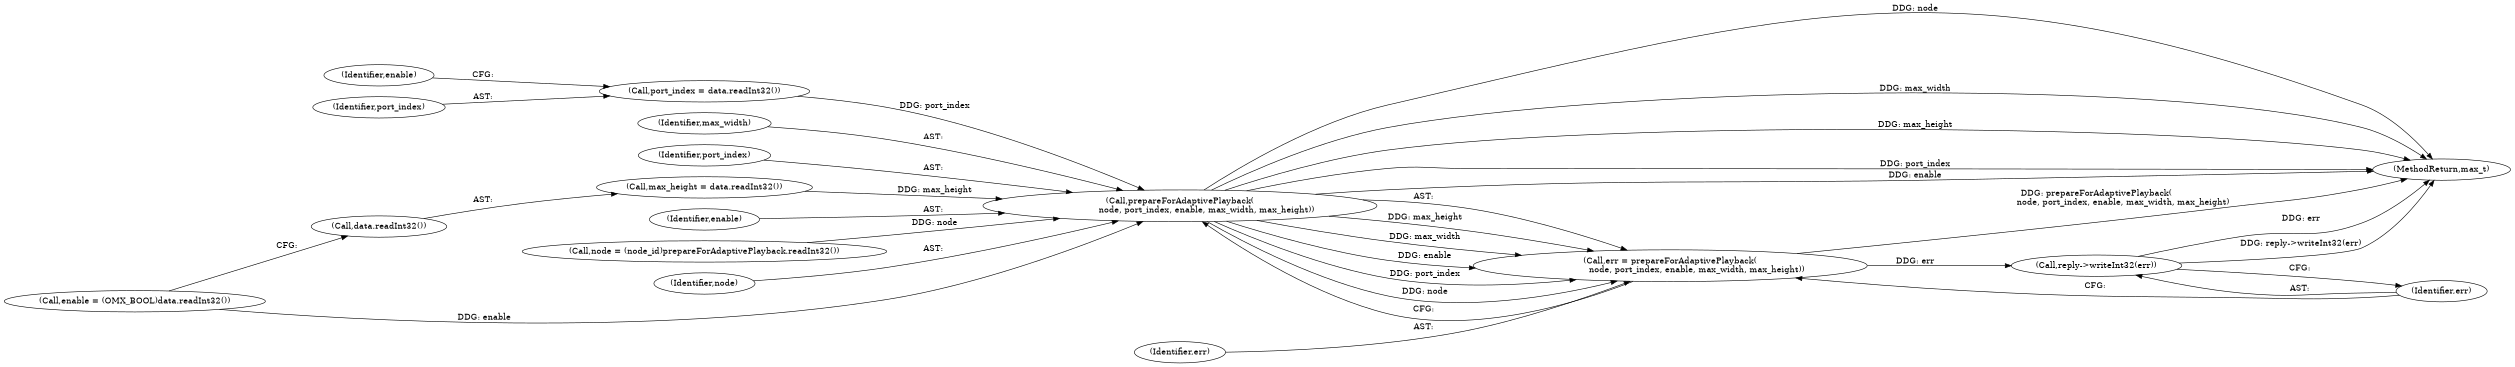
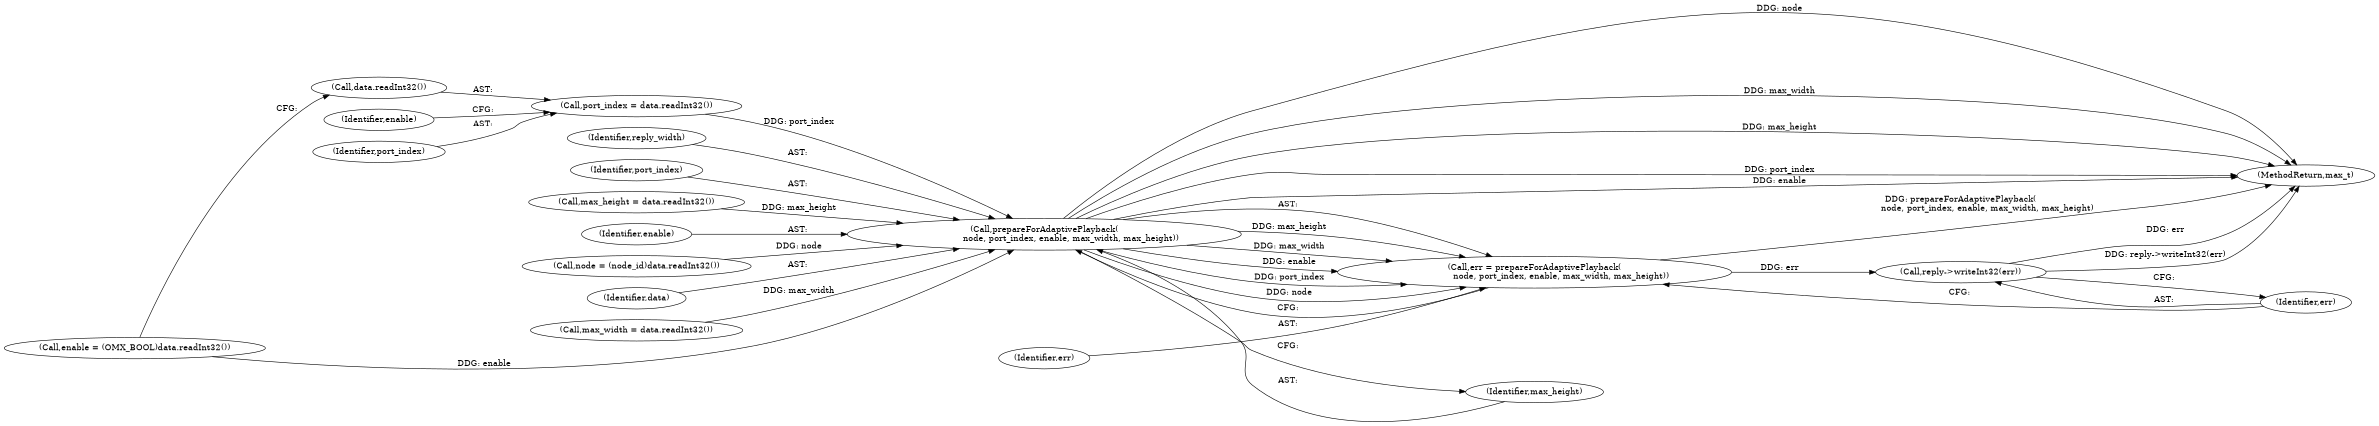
(704, 123) -> (637, 138)
(517, 204) -> (493, 96)
(704, 251) -> (637, 266)
(704, 283) -> (637, 298)
none -> (637, 330)
none -> (1535, 392)
